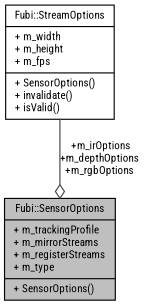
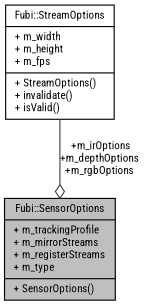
(55, 83) -> (56, 83)
